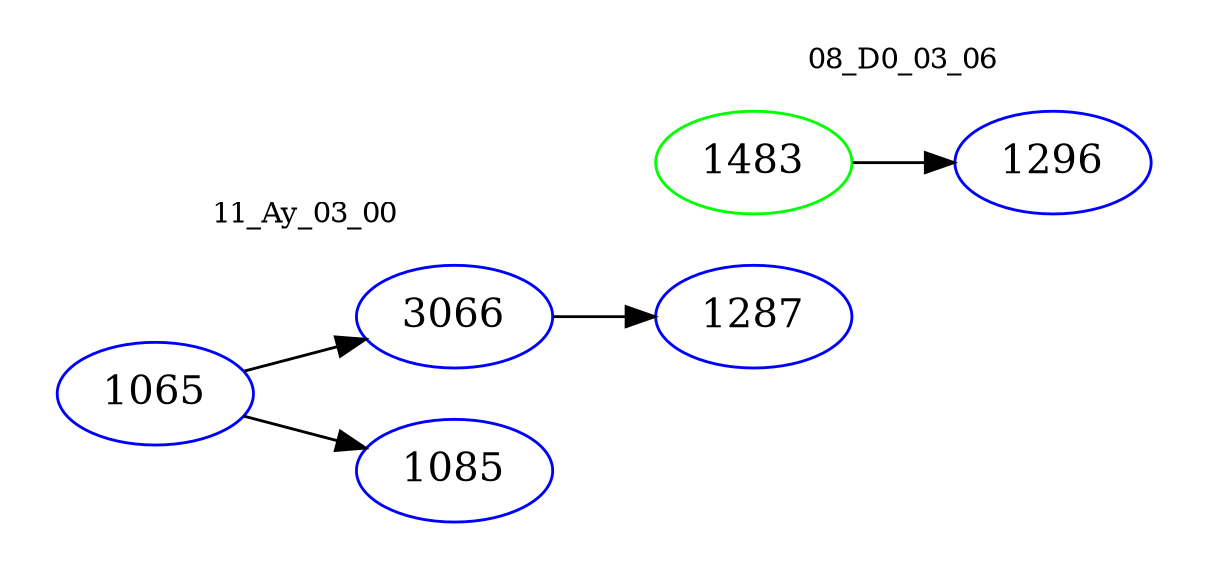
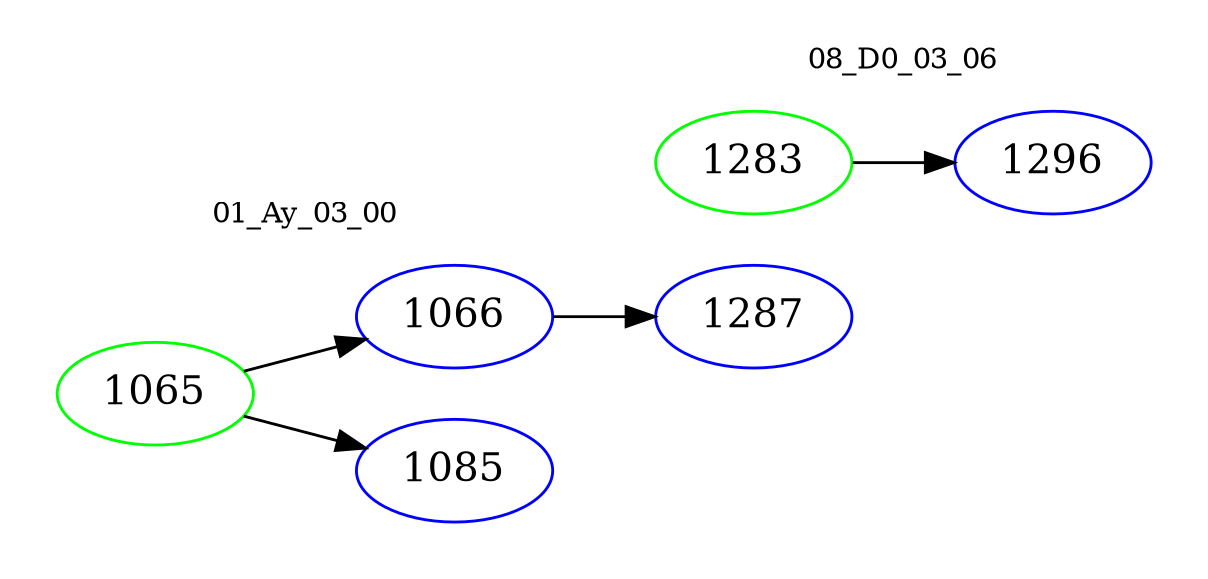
(754, 163) -> (754, 163)
(305, 215) -> (305, 215)
(455, 317) -> (455, 317)
(155, 394) -> (155, 394)
